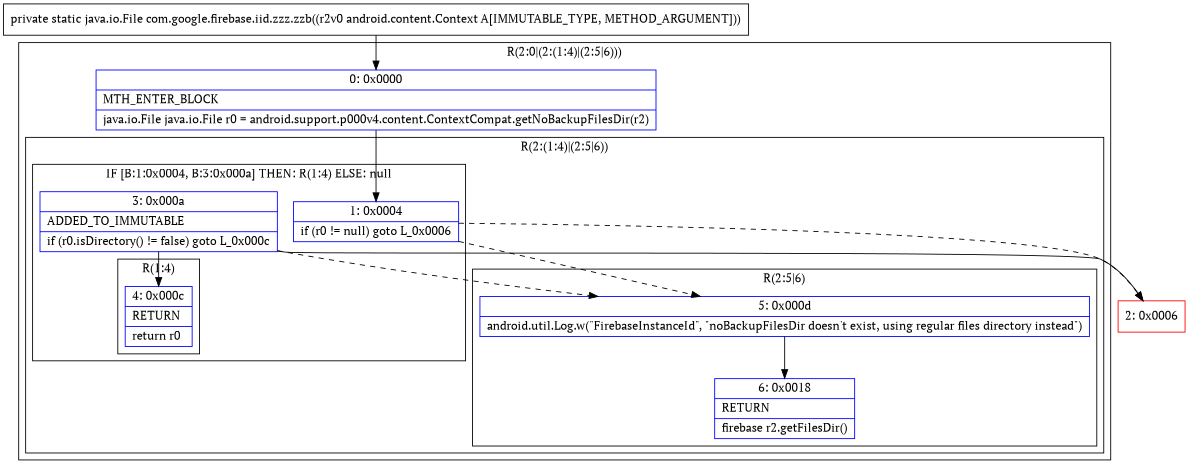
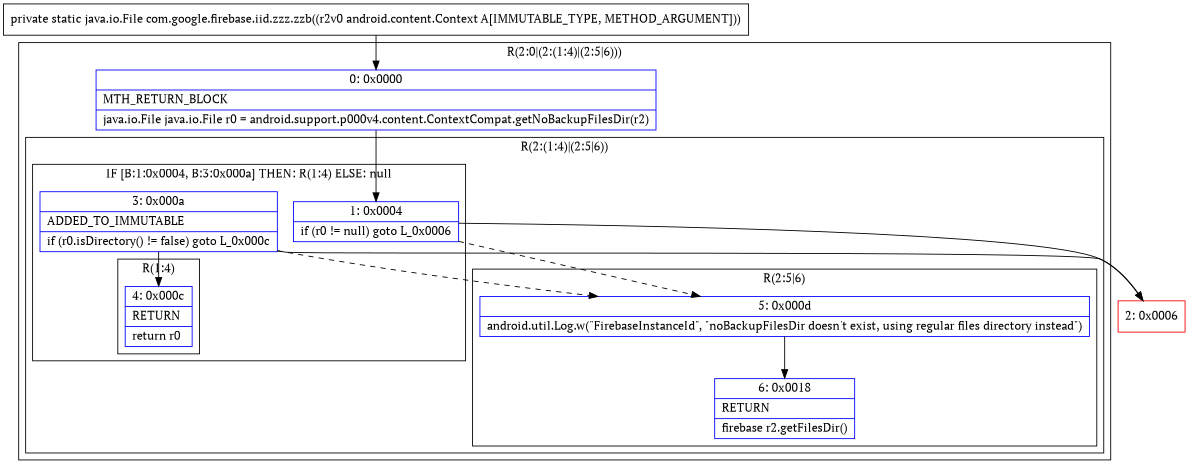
(161, 100) -> (166, 100)
(806, 231) -> (806, 231)
